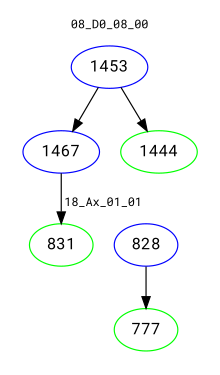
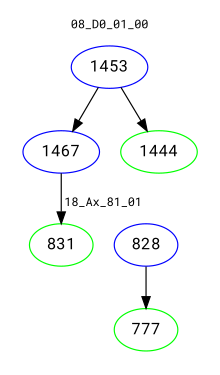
(110, 25) -> (110, 25)
(104, 203) -> (104, 203)
